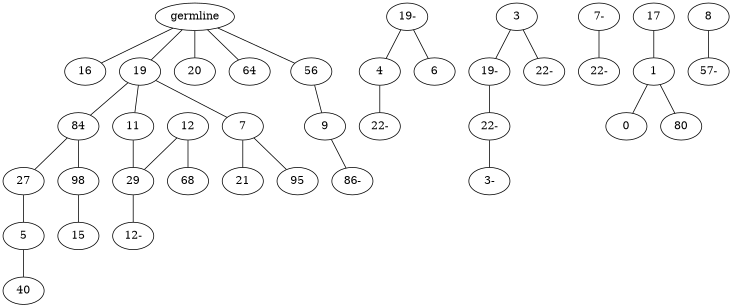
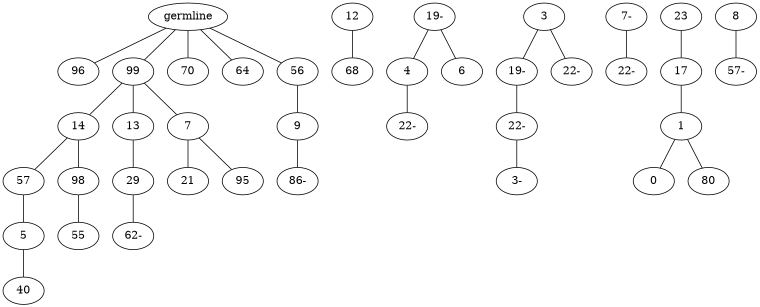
none -> (681, 17)
(85, 72) -> (78, 72)
(140, 72) -> (133, 72)
(195, 72) -> (188, 72)
(78, 126) -> (78, 126)
(133, 126) -> (133, 126)
(161, 154) -> none
(24, 181) -> (24, 181)
(78, 236) -> (78, 236)
(133, 236) -> (133, 236)
